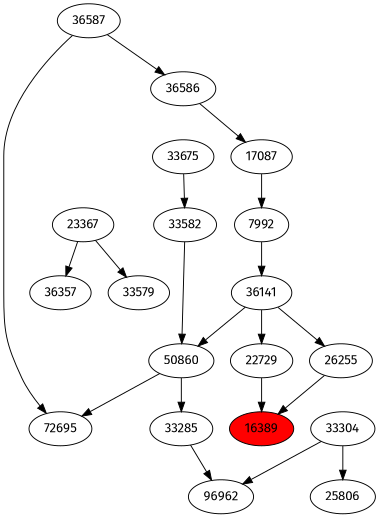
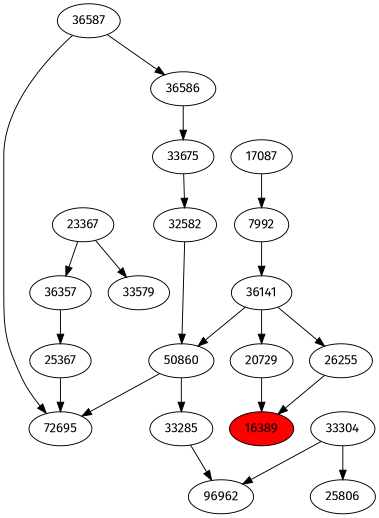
(219, 120) -> (183, 118)
(185, 225) -> (185, 225)
none -> (60, 361)
(262, 361) -> (262, 361)
